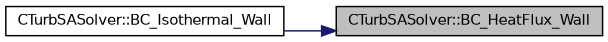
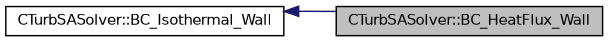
(303, 31) -> (317, 11)
